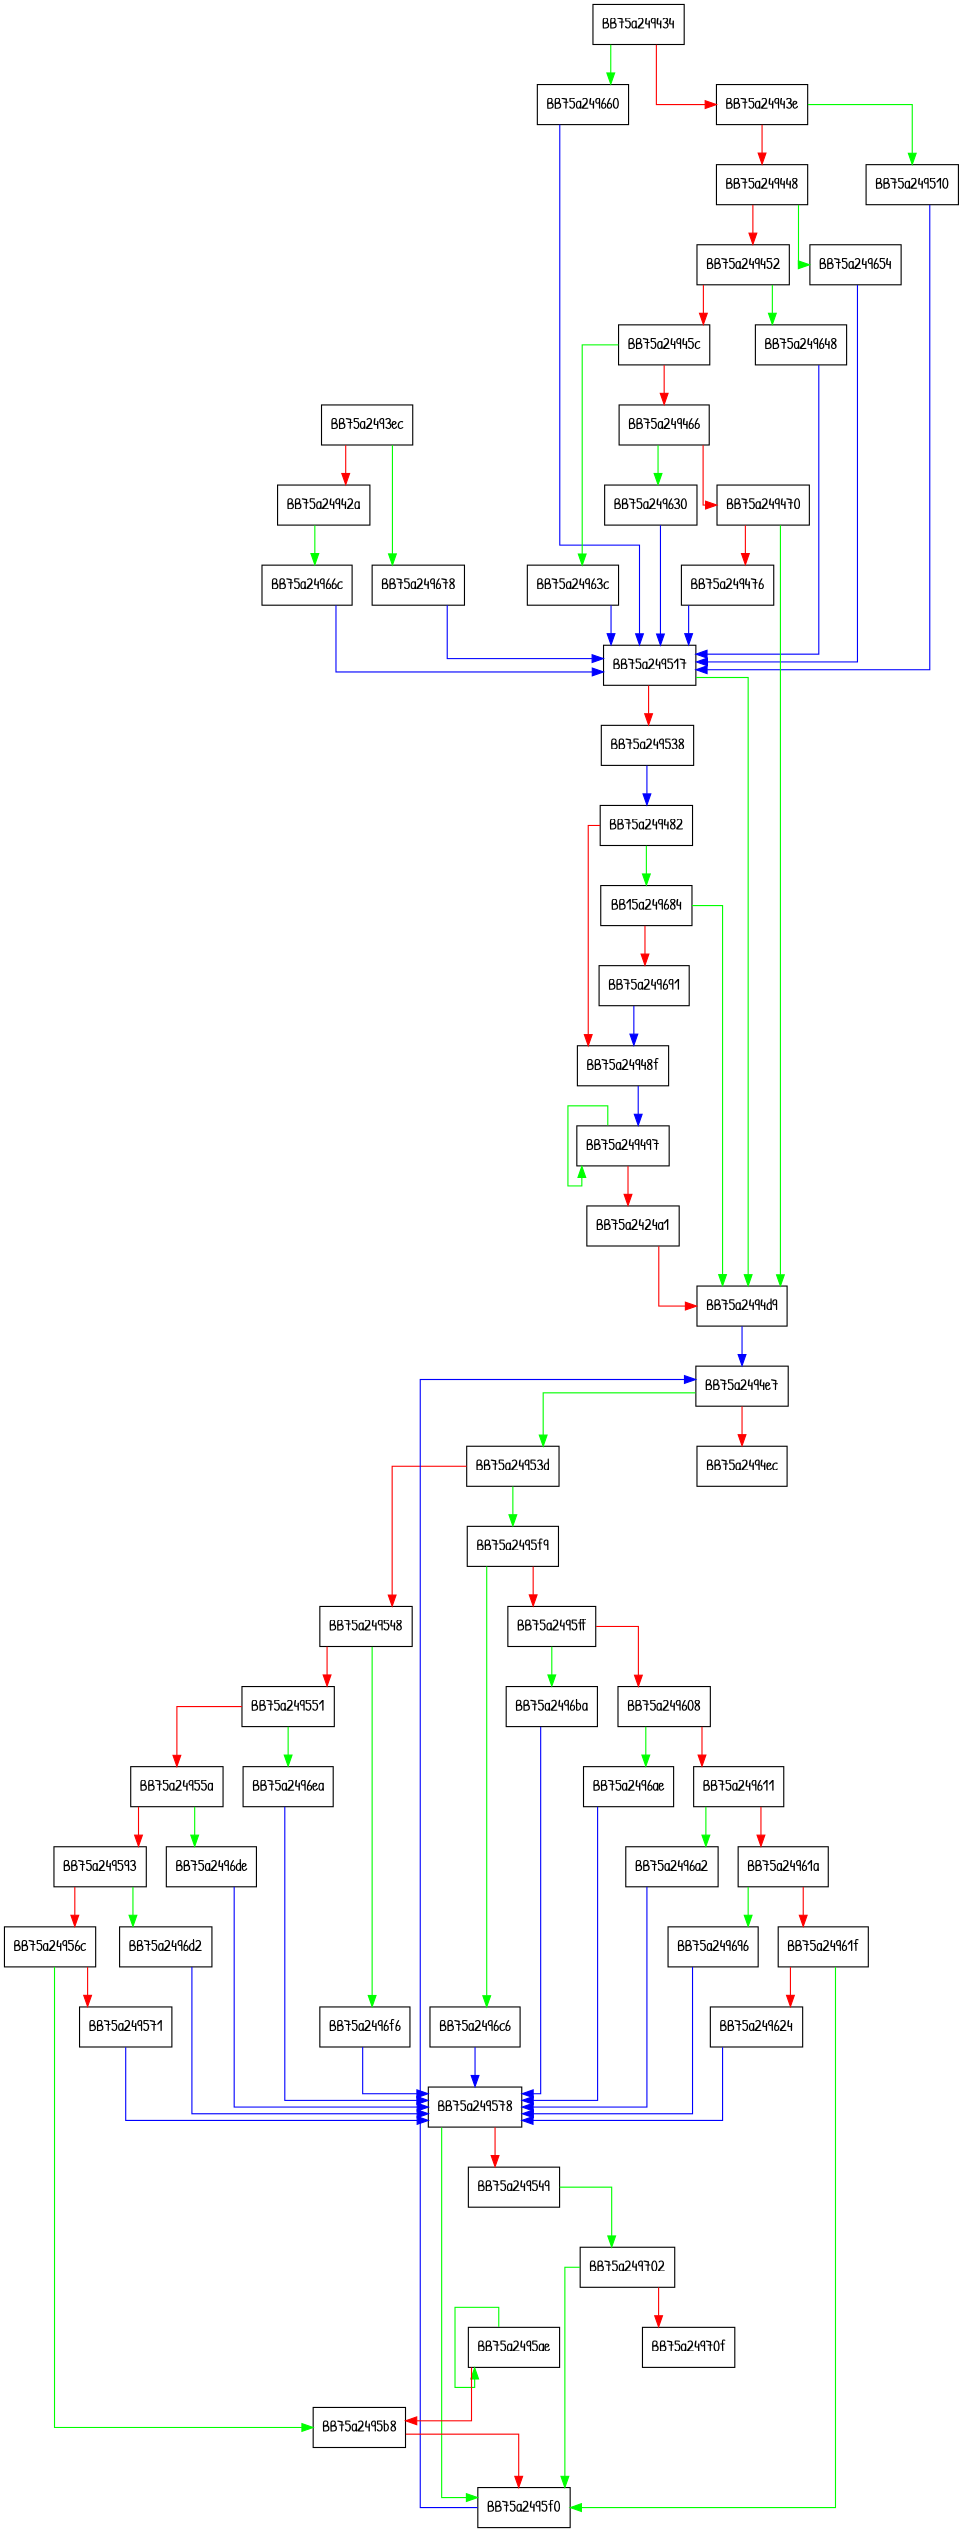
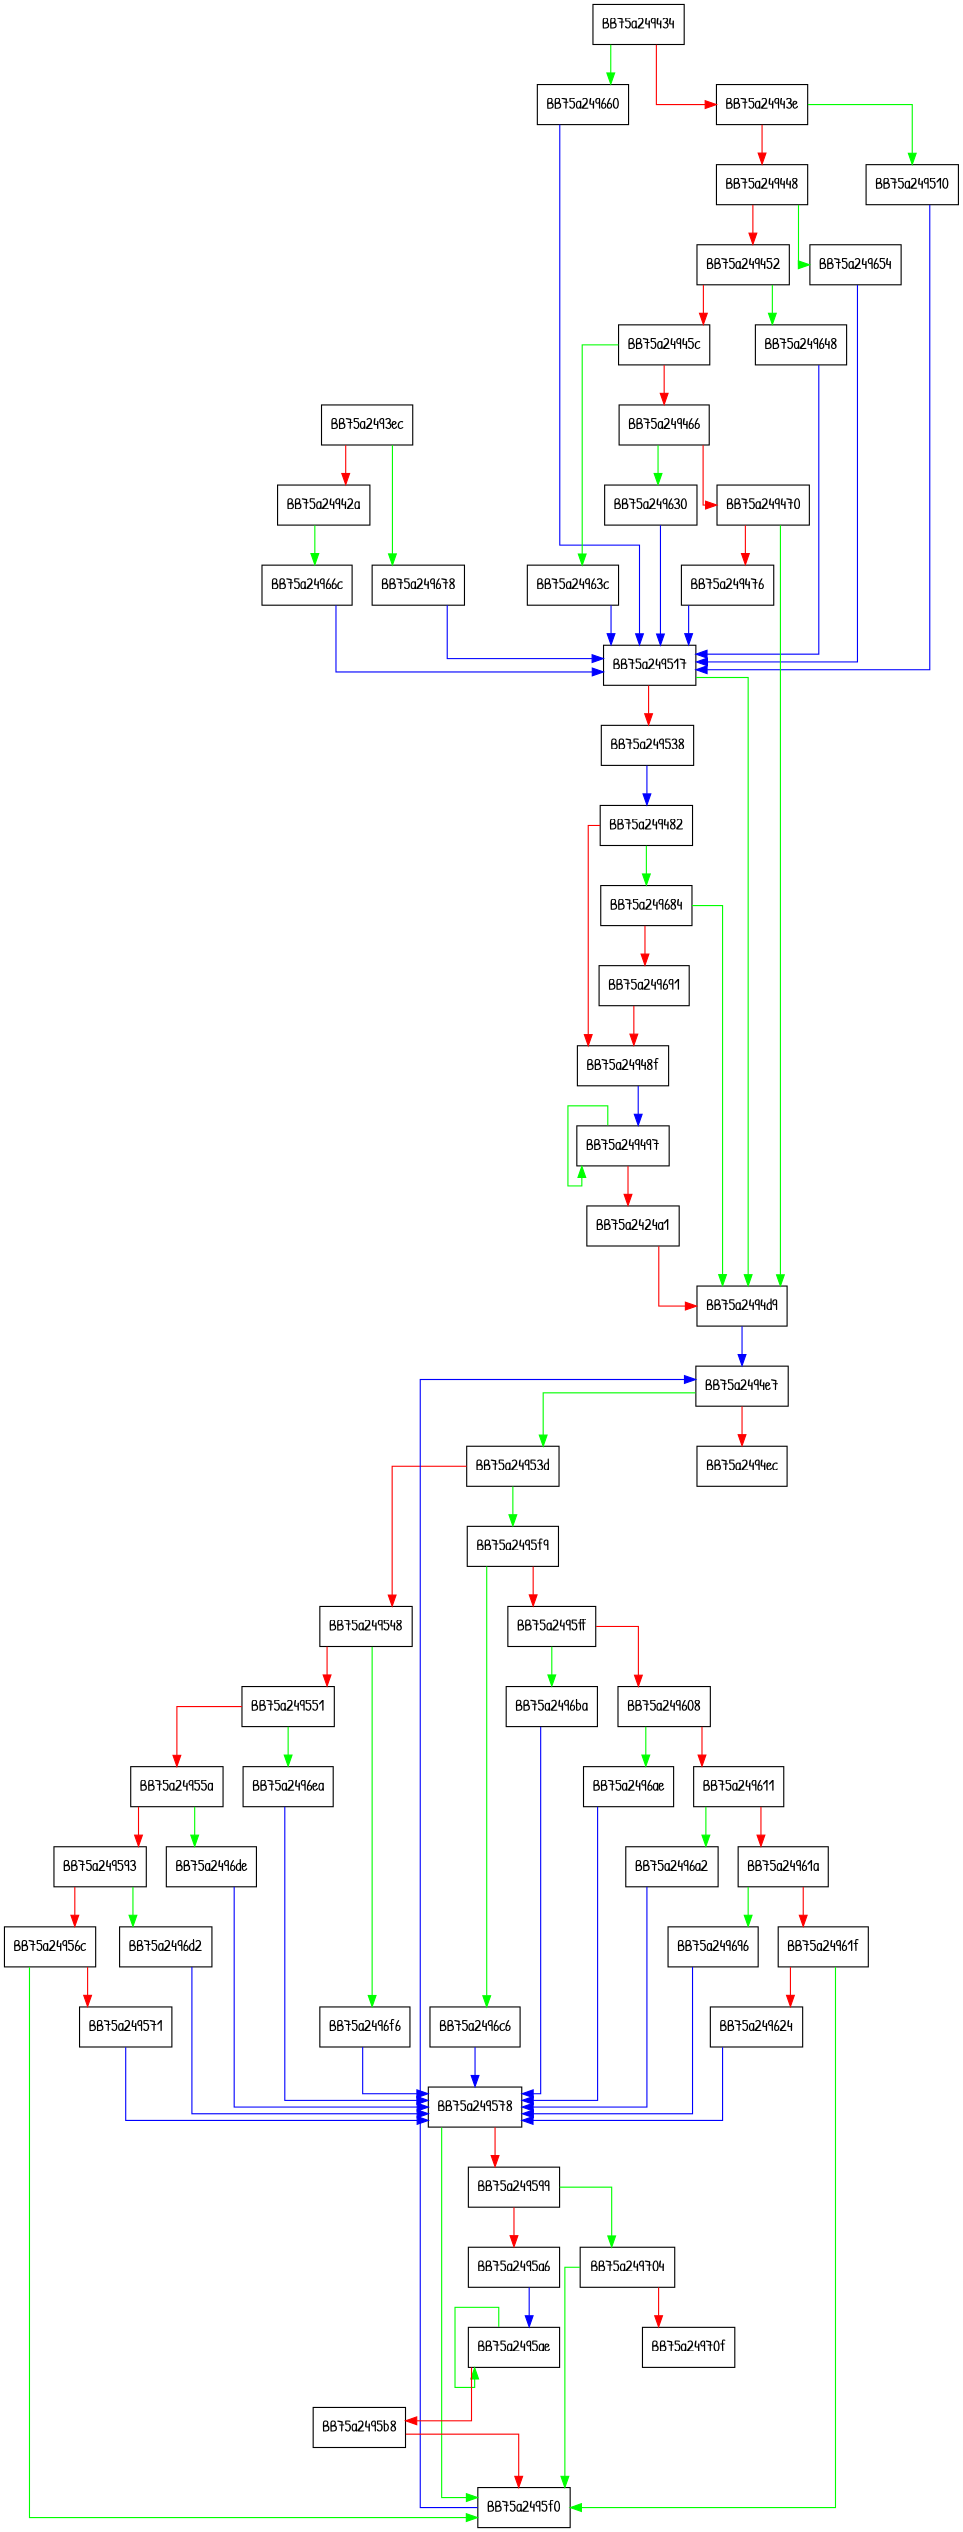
(646, 906) -> (646, 906)
(634, 1020) -> (634, 1020)
(514, 2187) -> (514, 2187)
none -> (514, 2267)
(627, 2267) -> (627, 2267)
(55, 2321) -> (29, 2461)
